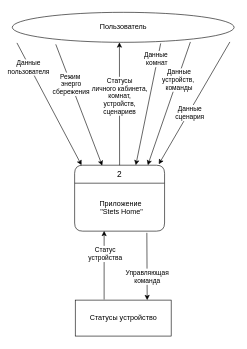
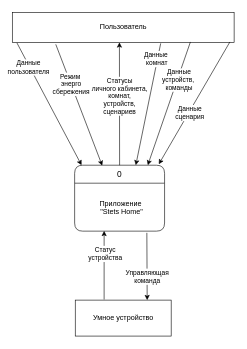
(123, 27) -> (123, 27)
(119, 175) -> (119, 175)
(124, 318) -> (124, 318)
